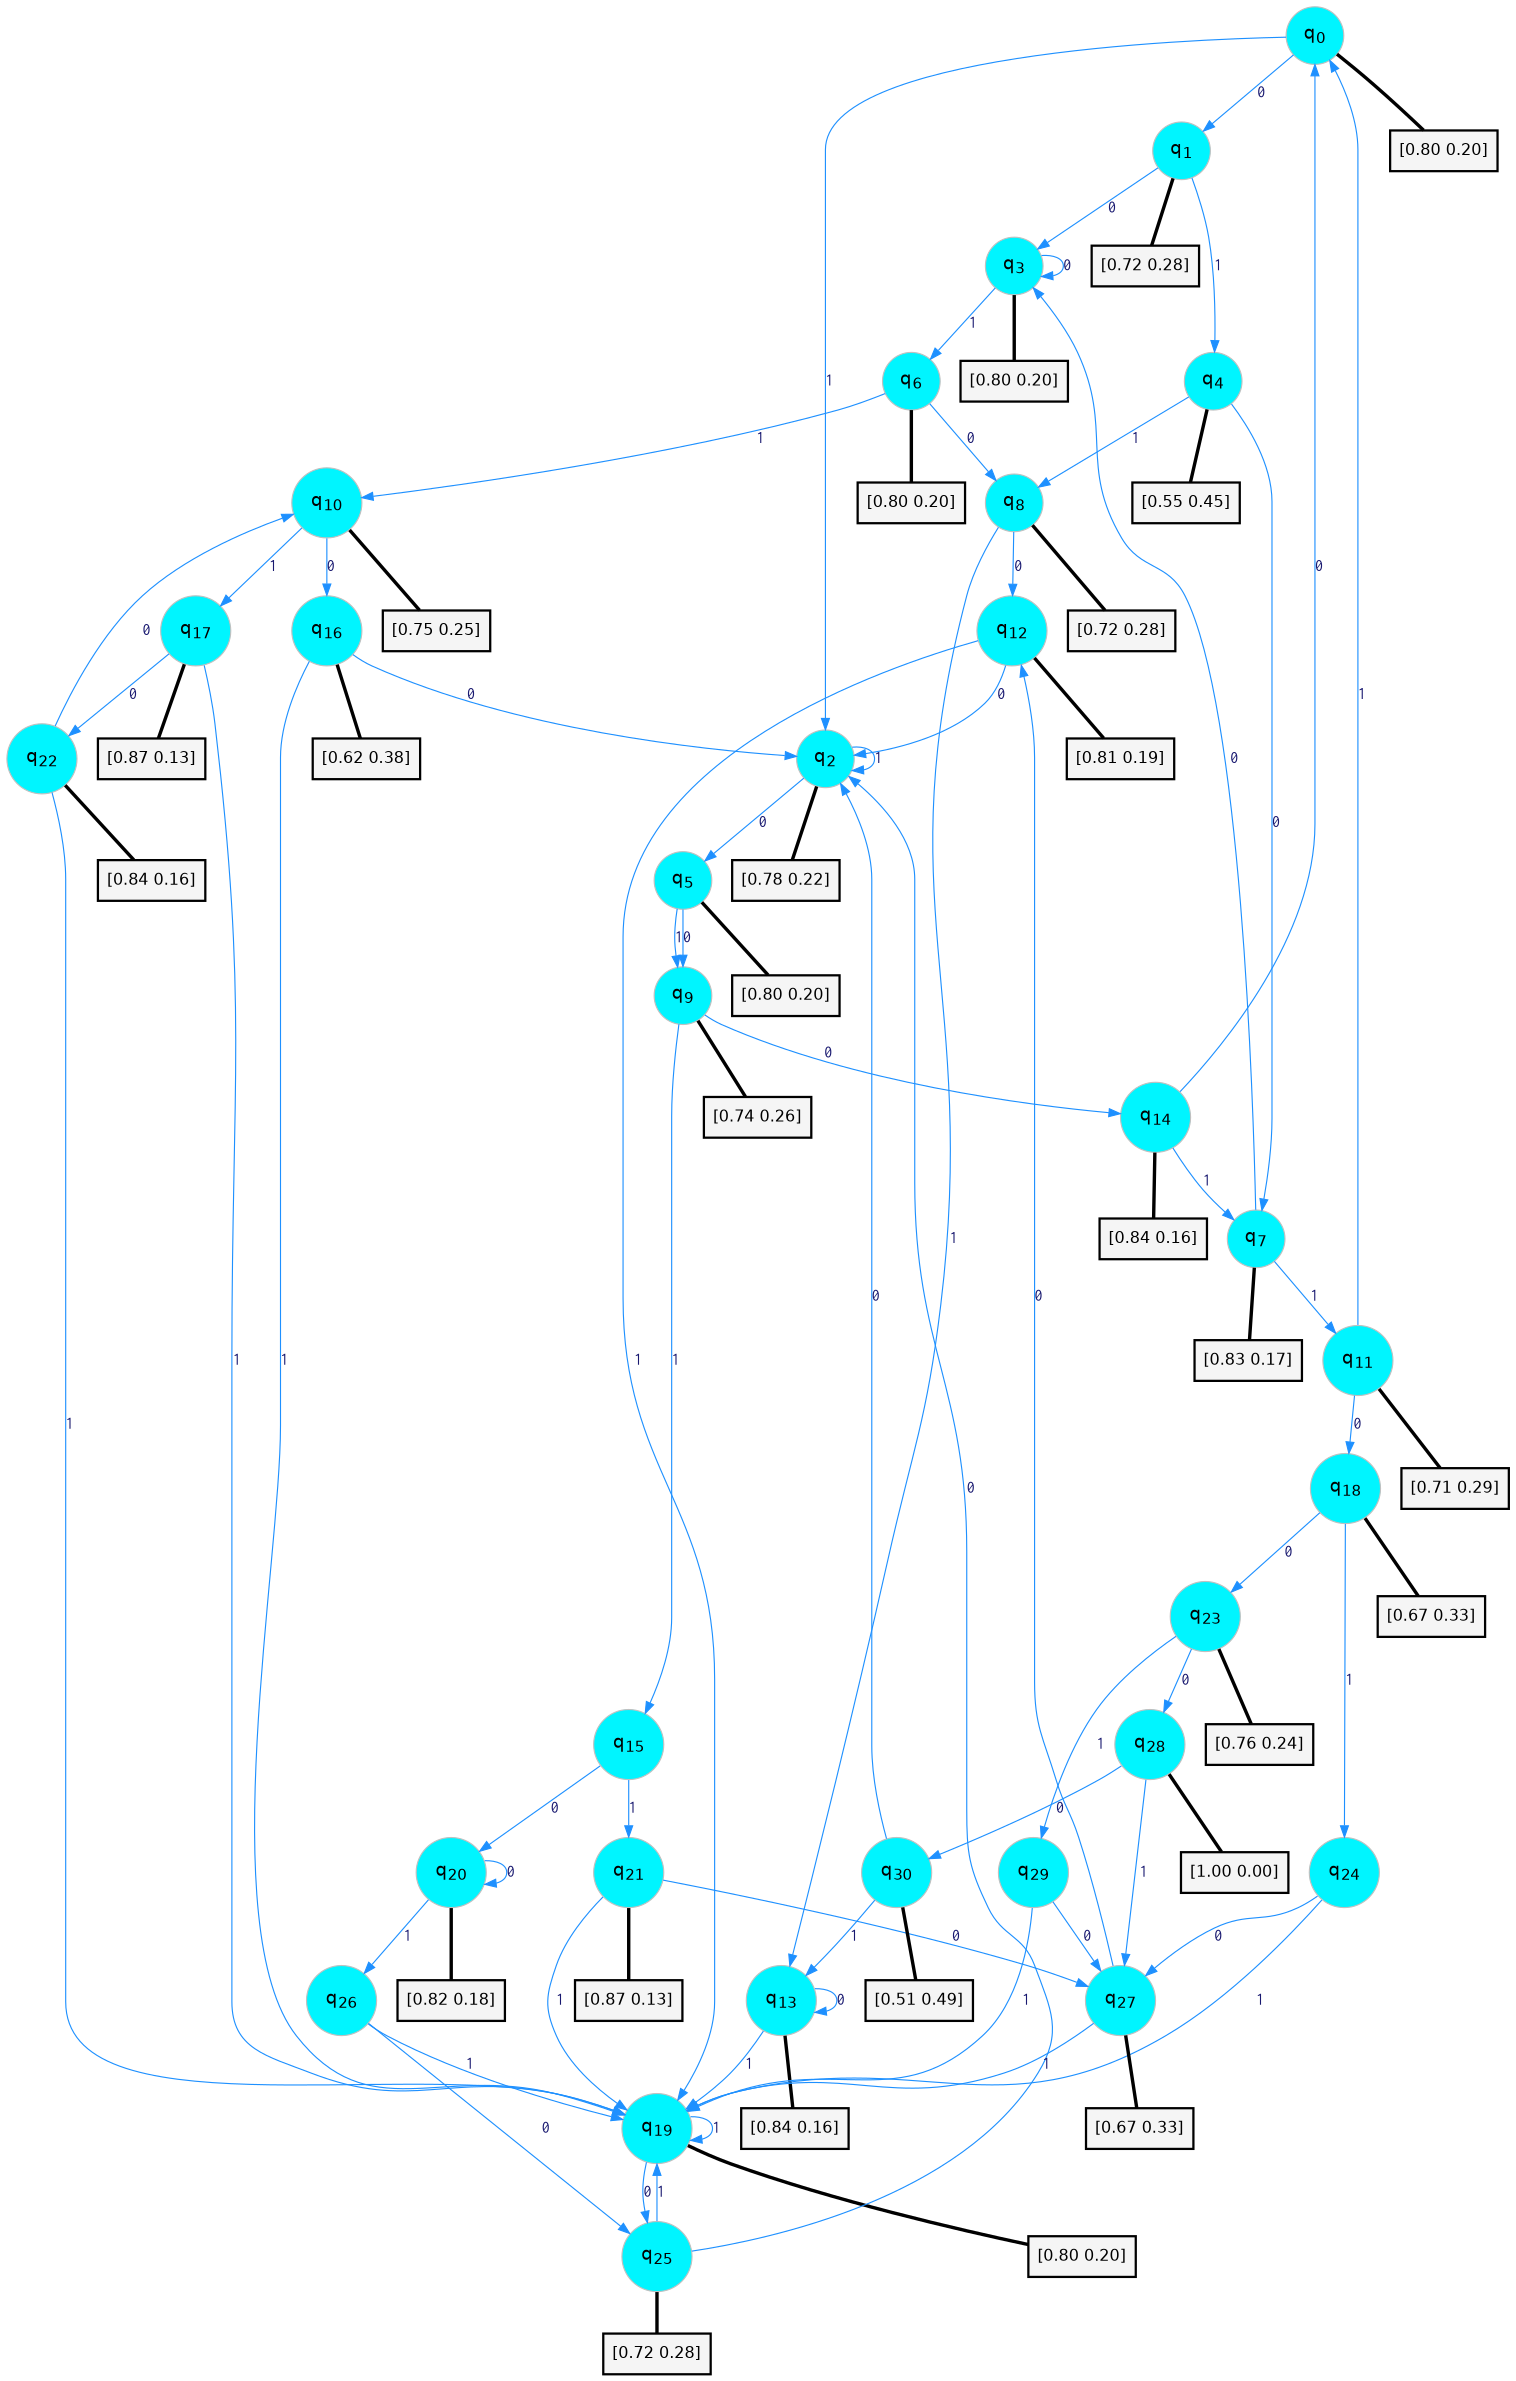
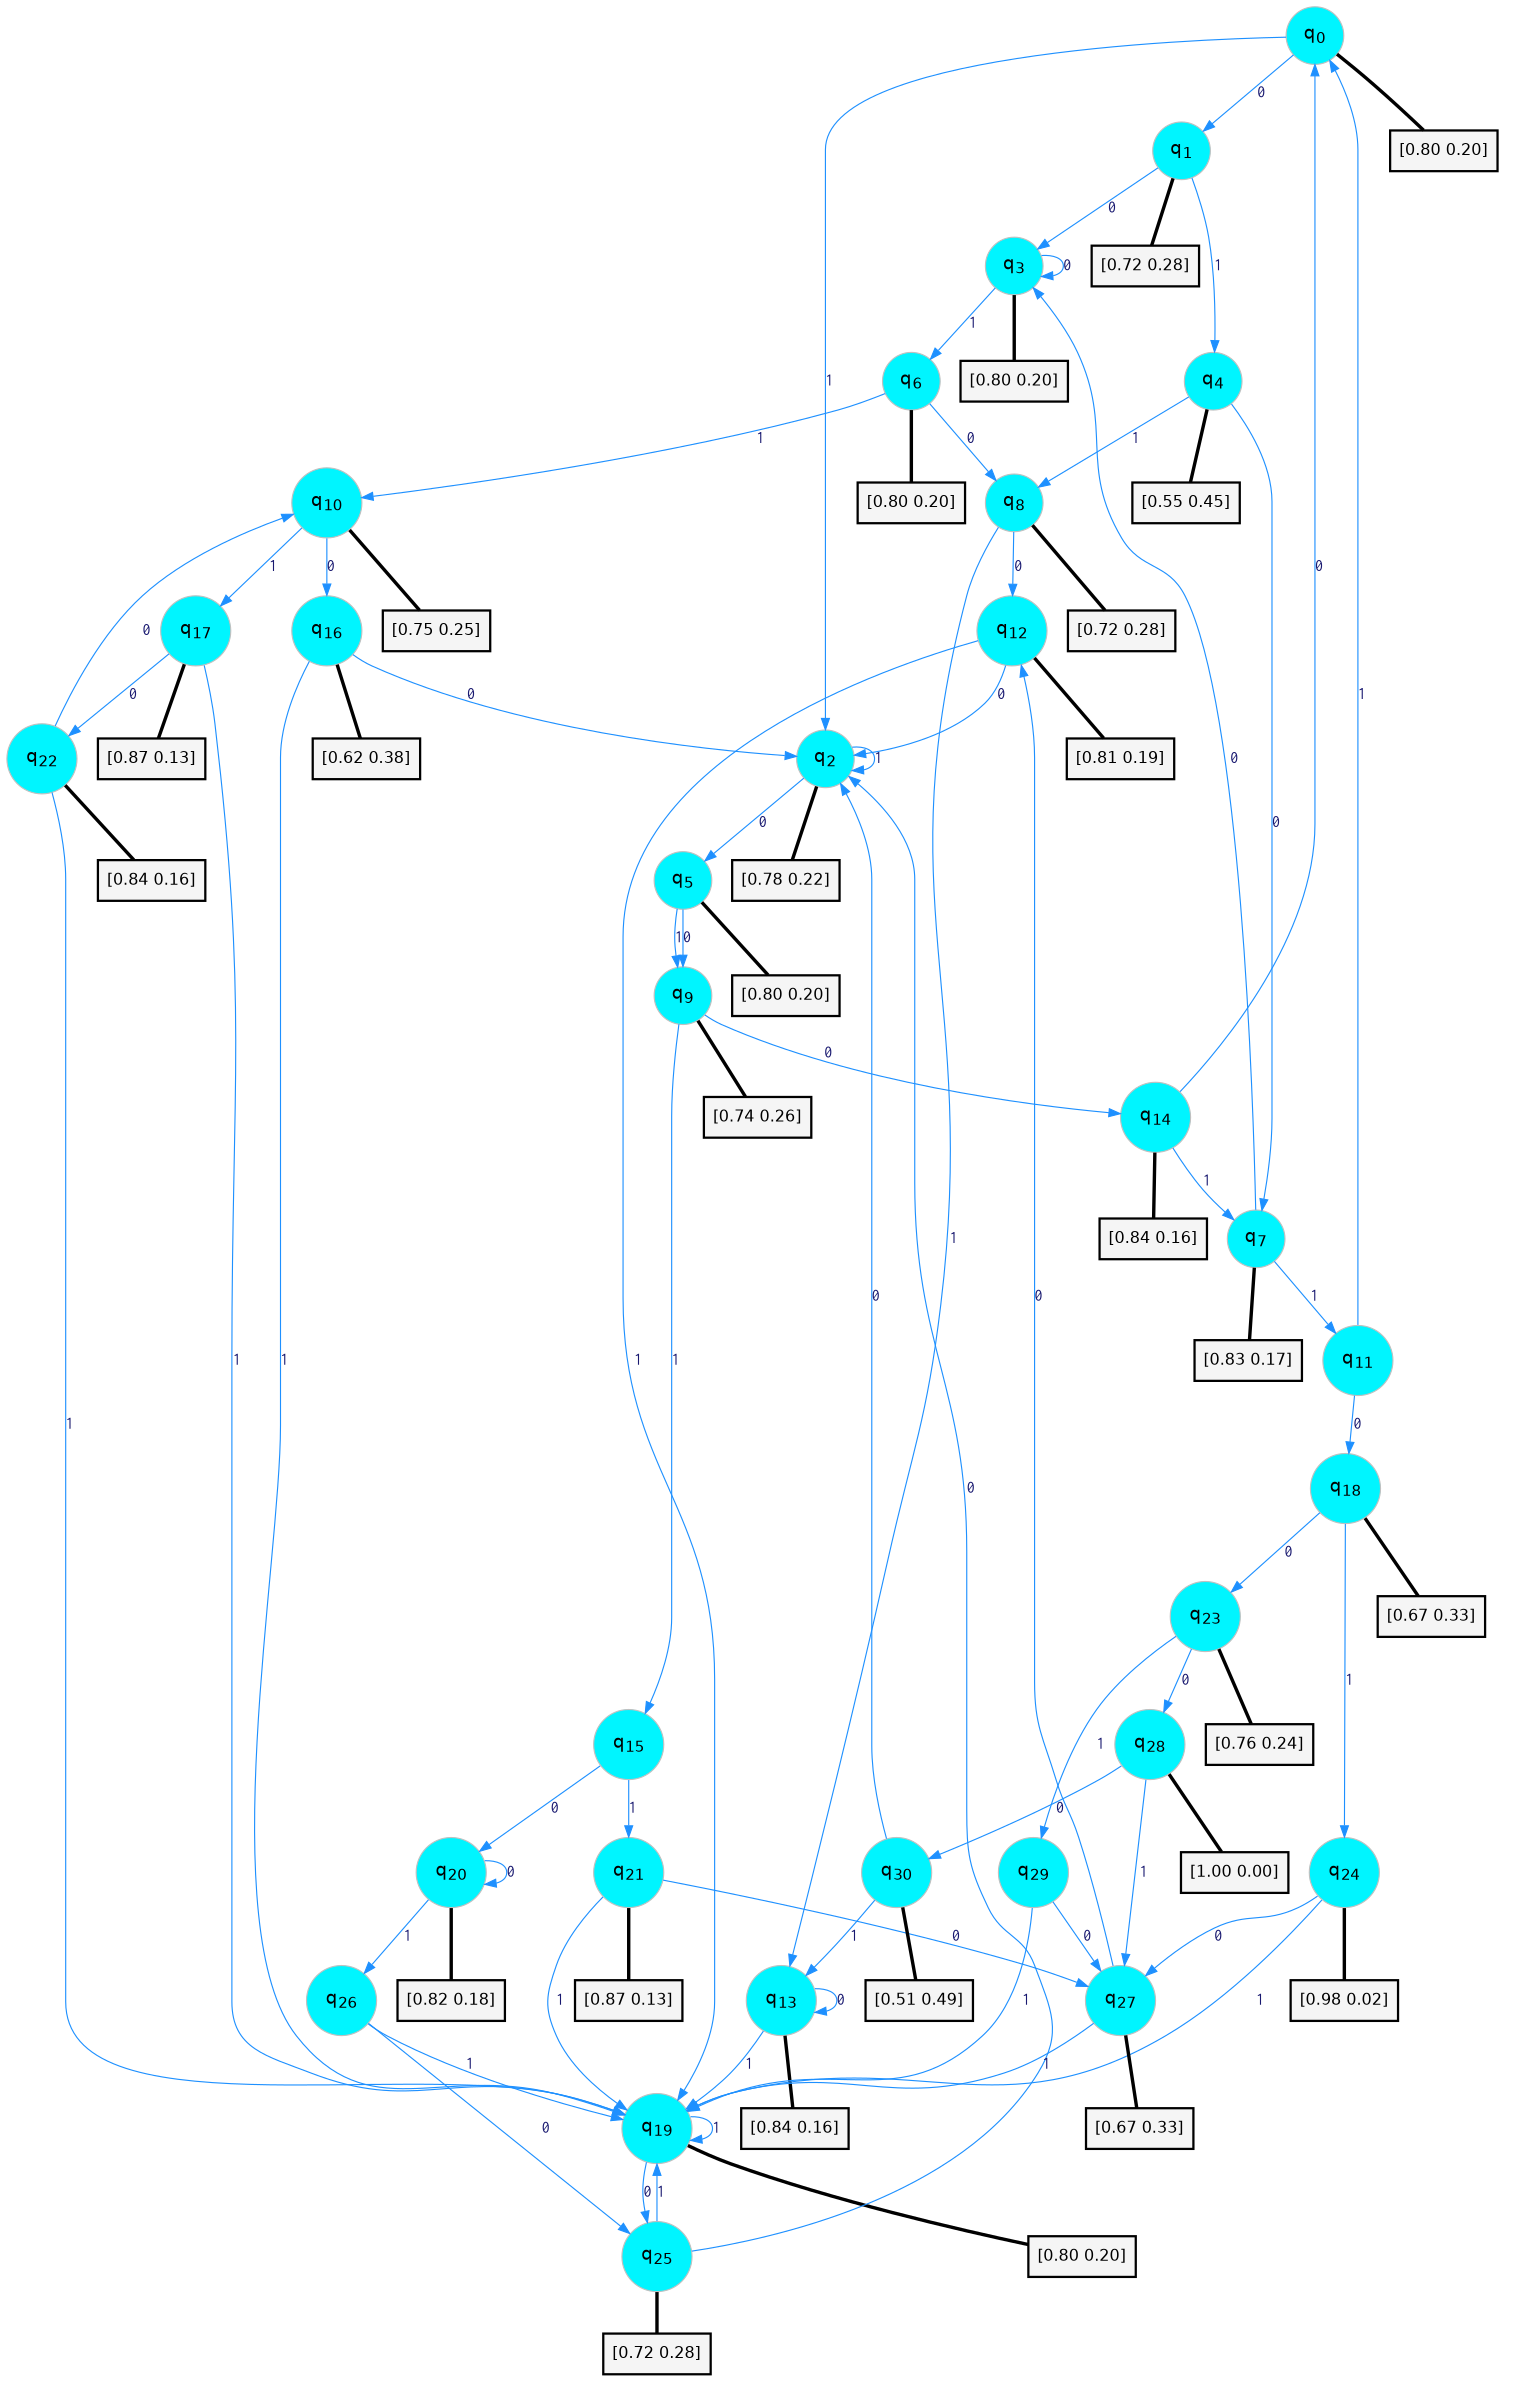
(1455, 1489) -> none
none -> (1344, 2001)
